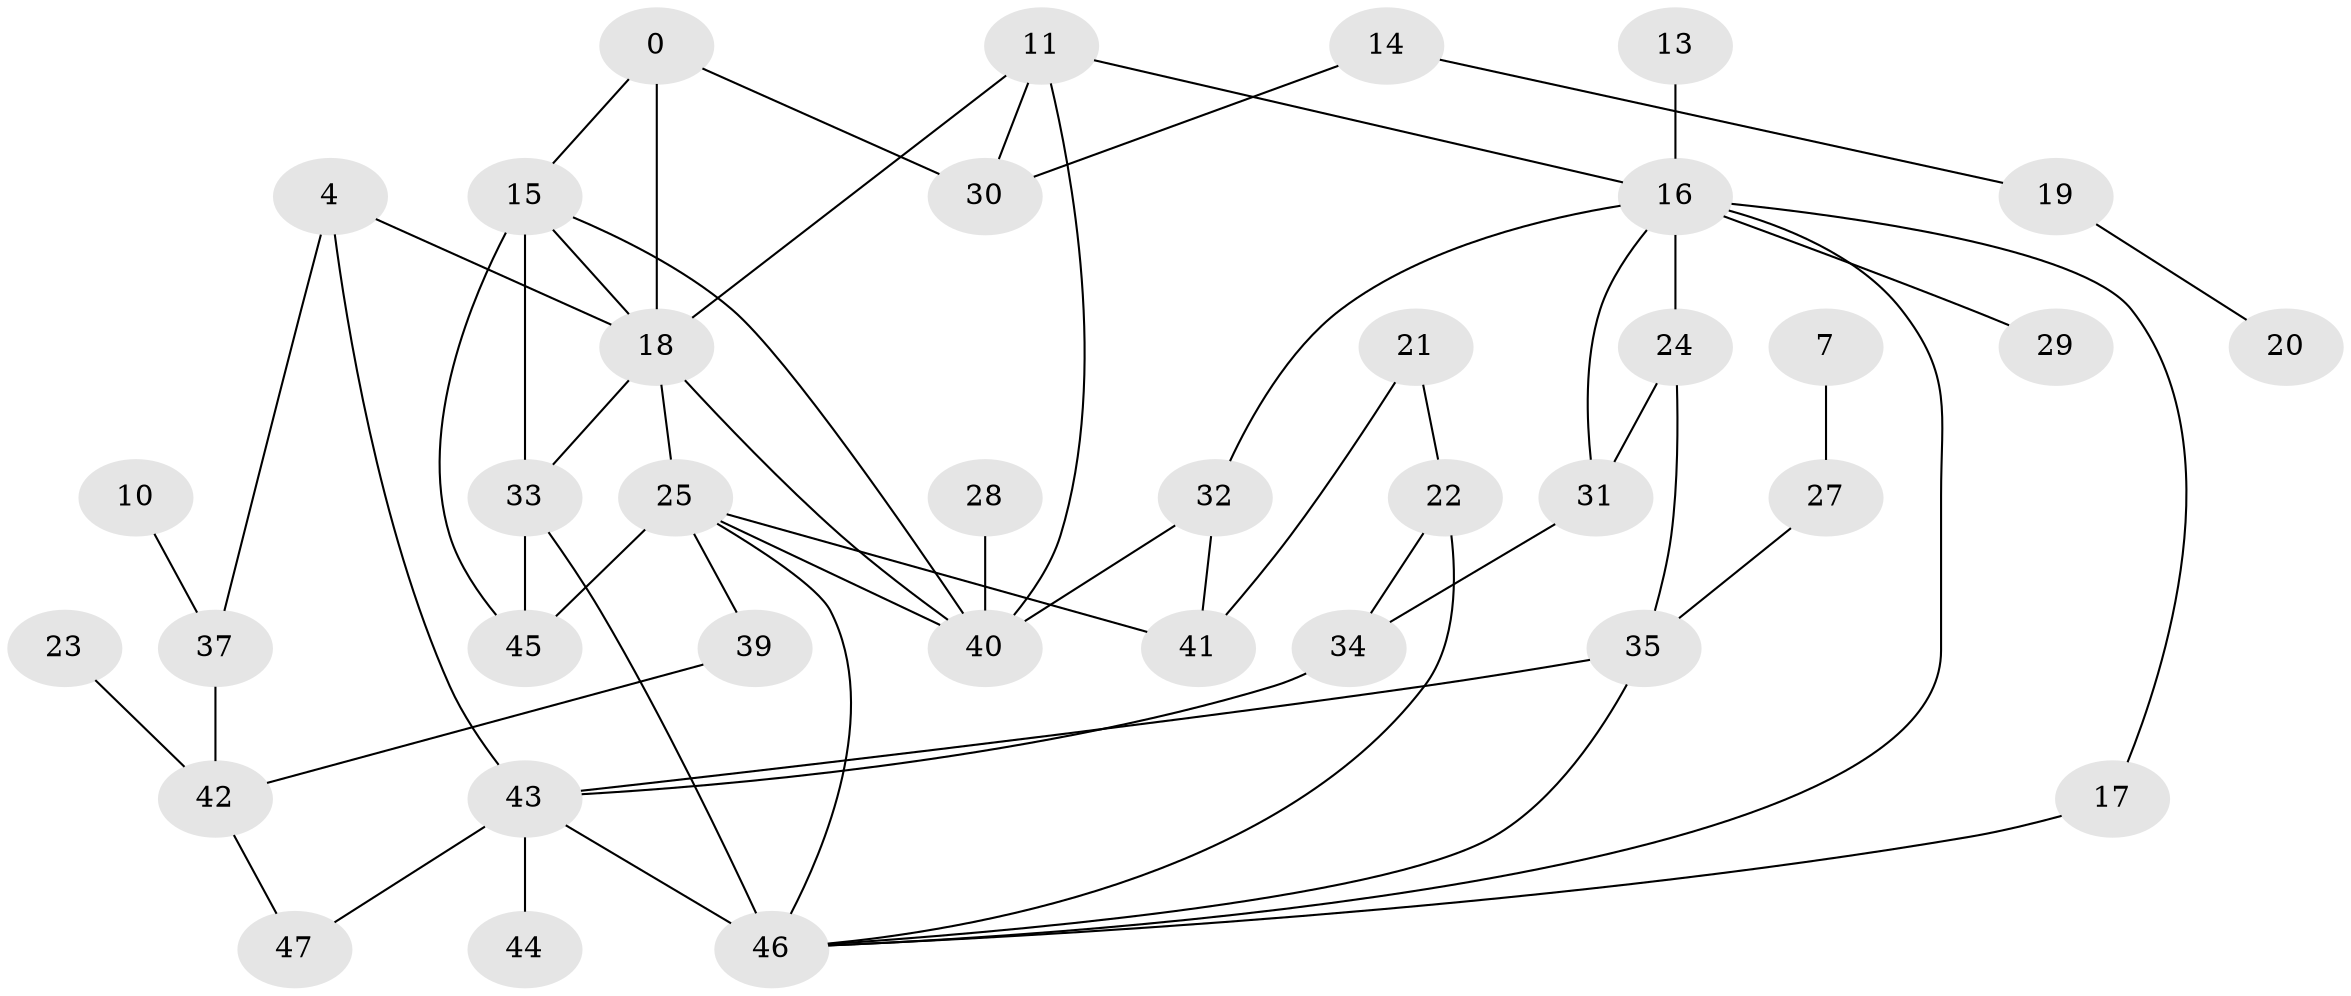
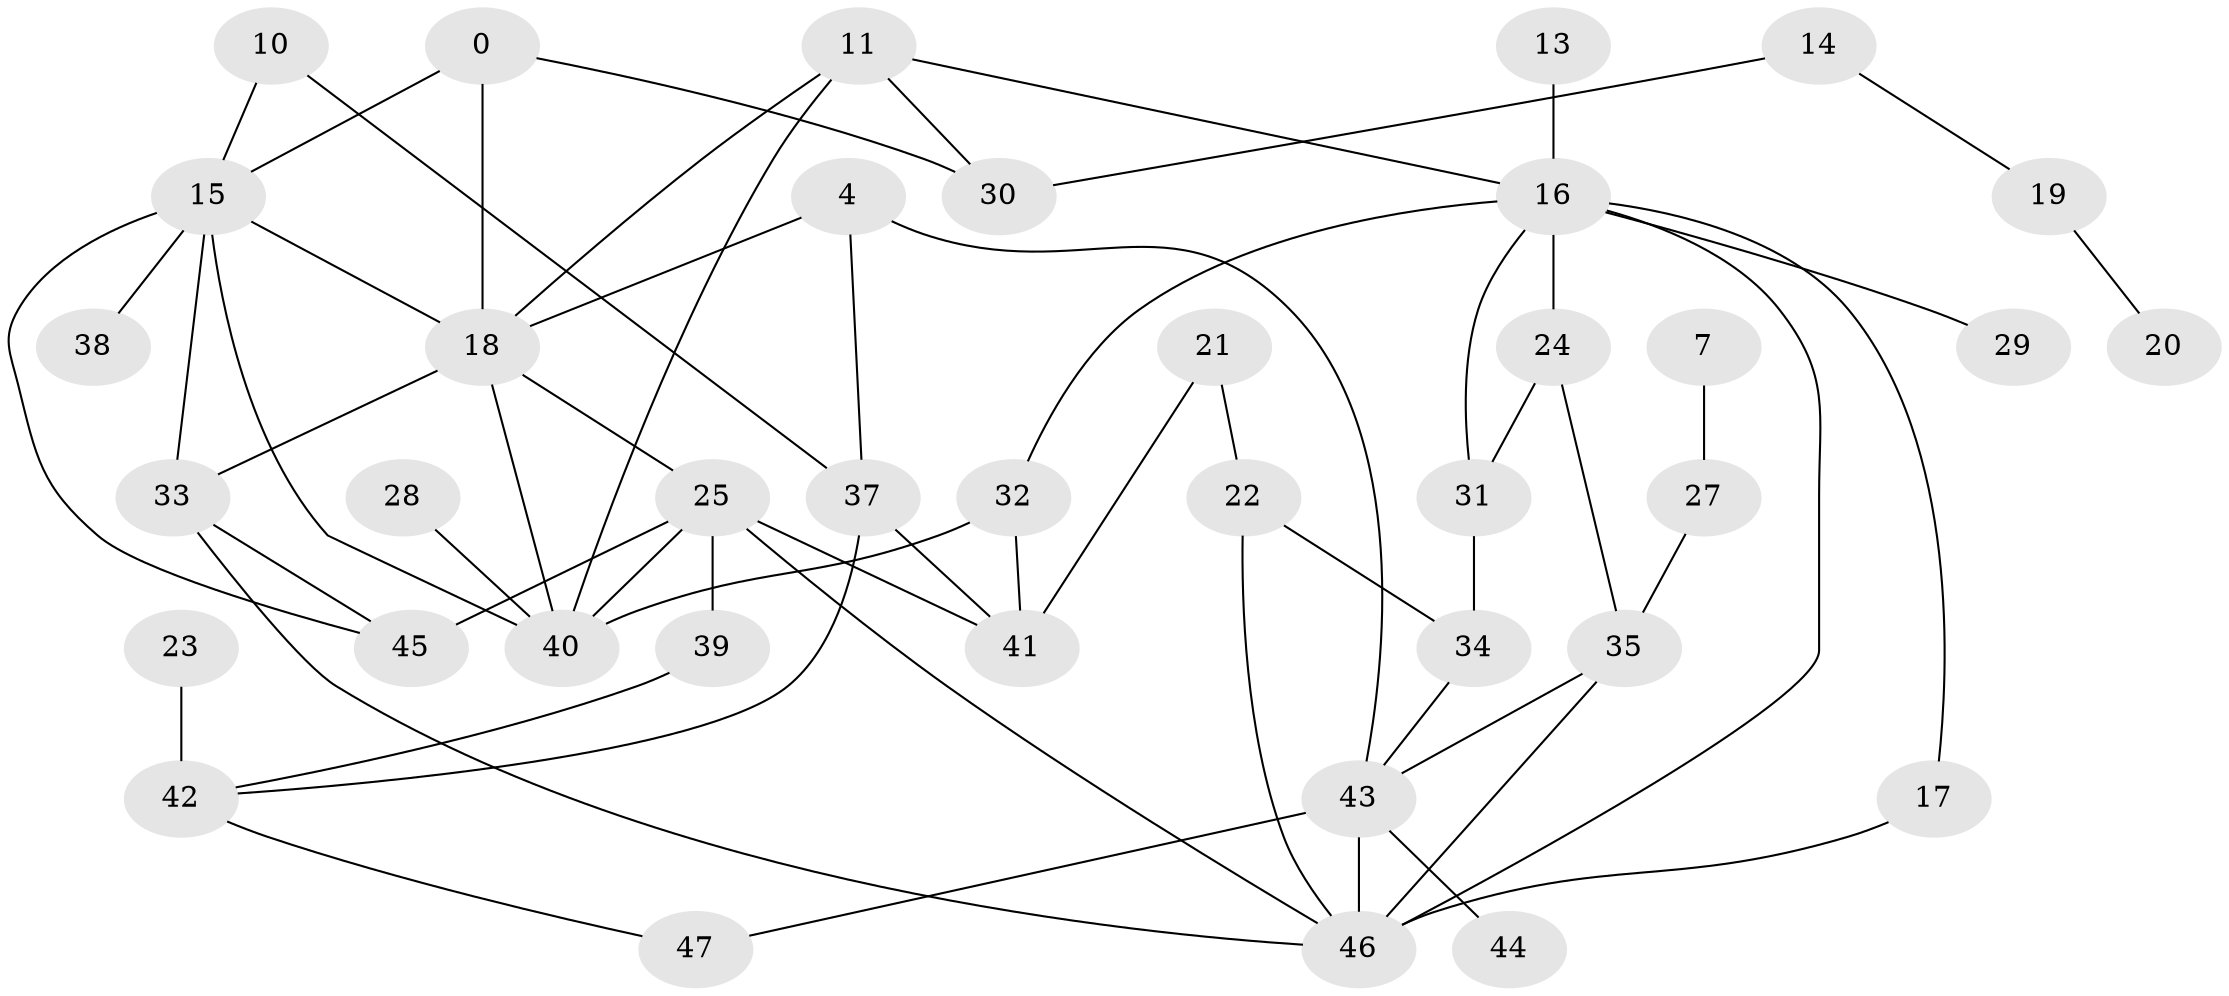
none -> (240, 121)
none -> (93, 347)
none -> (943, 573)
